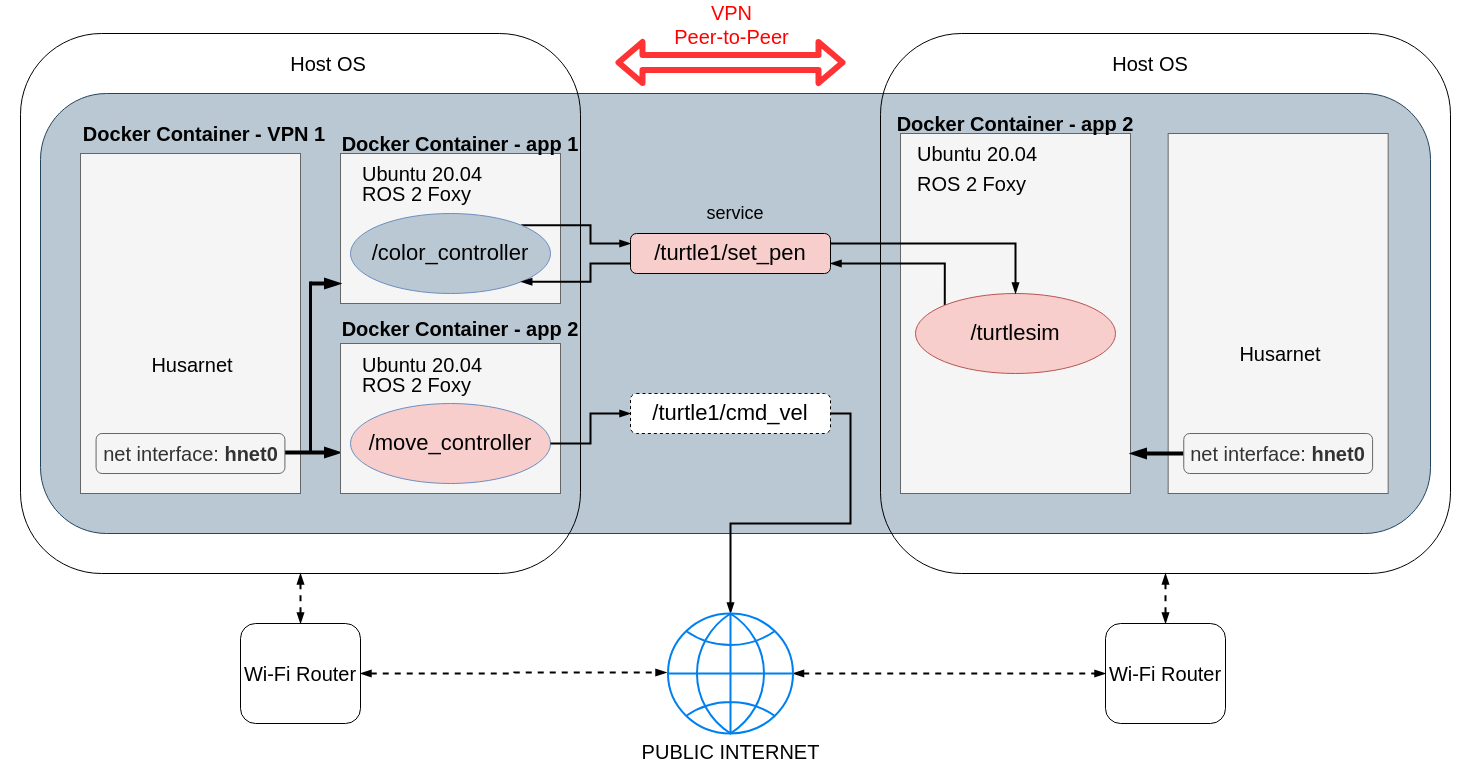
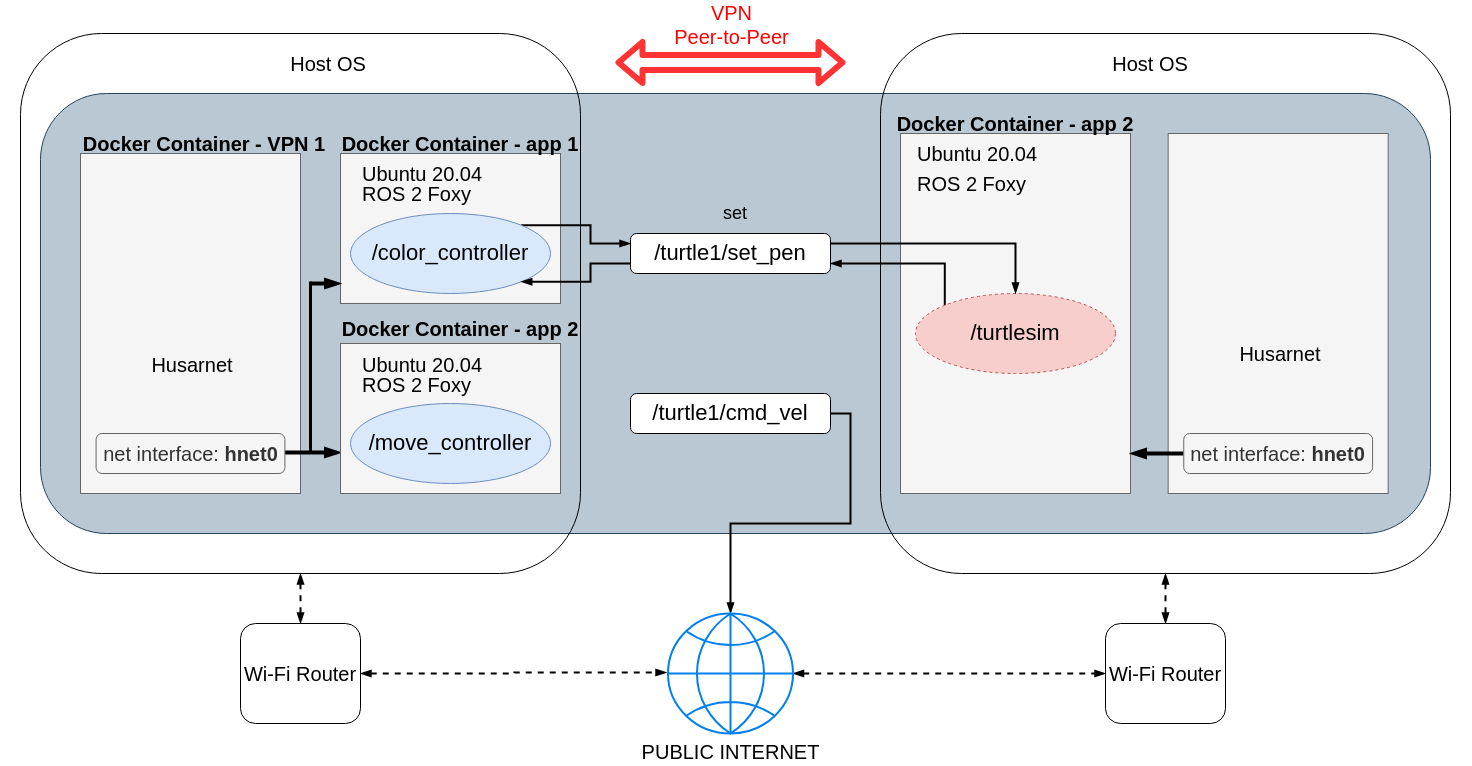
(204, 134) -> (204, 144)
(736, 214) -> (736, 214)
(451, 254) -> (451, 254)
(731, 254) -> (731, 254)
(1016, 334) -> (1016, 334)
(731, 414) -> (731, 414)
(591, 435) -> none
(451, 444) -> (451, 444)
